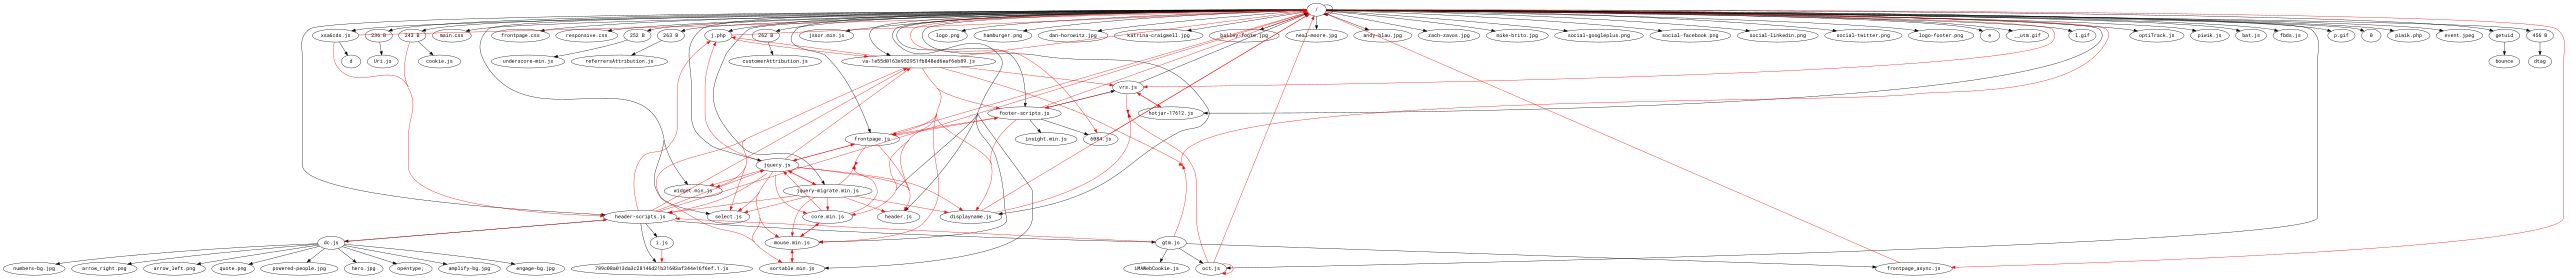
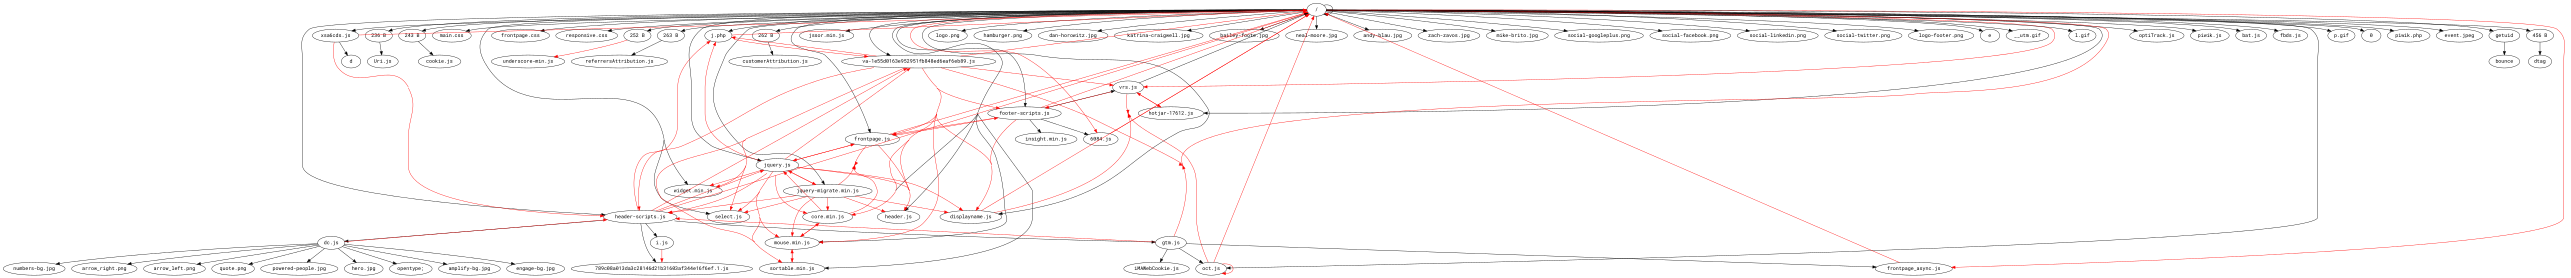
(593, 49) -> (593, 49)
(405, 65) -> (736, 118)
